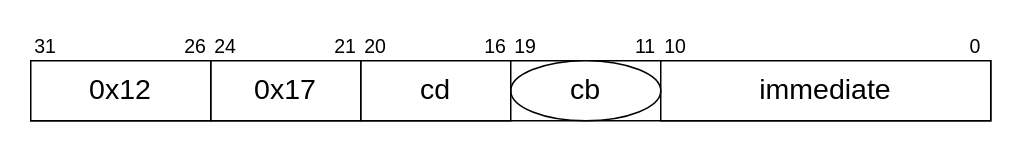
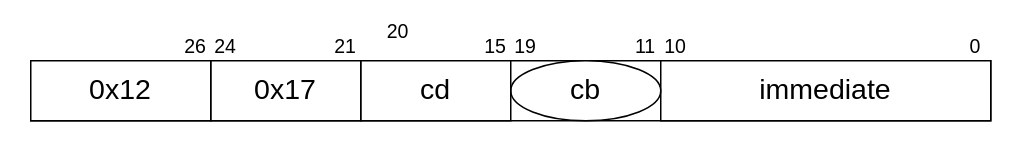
(46, 46) -> none
(376, 46) -> (398, 31)
(496, 46) -> (496, 46)
